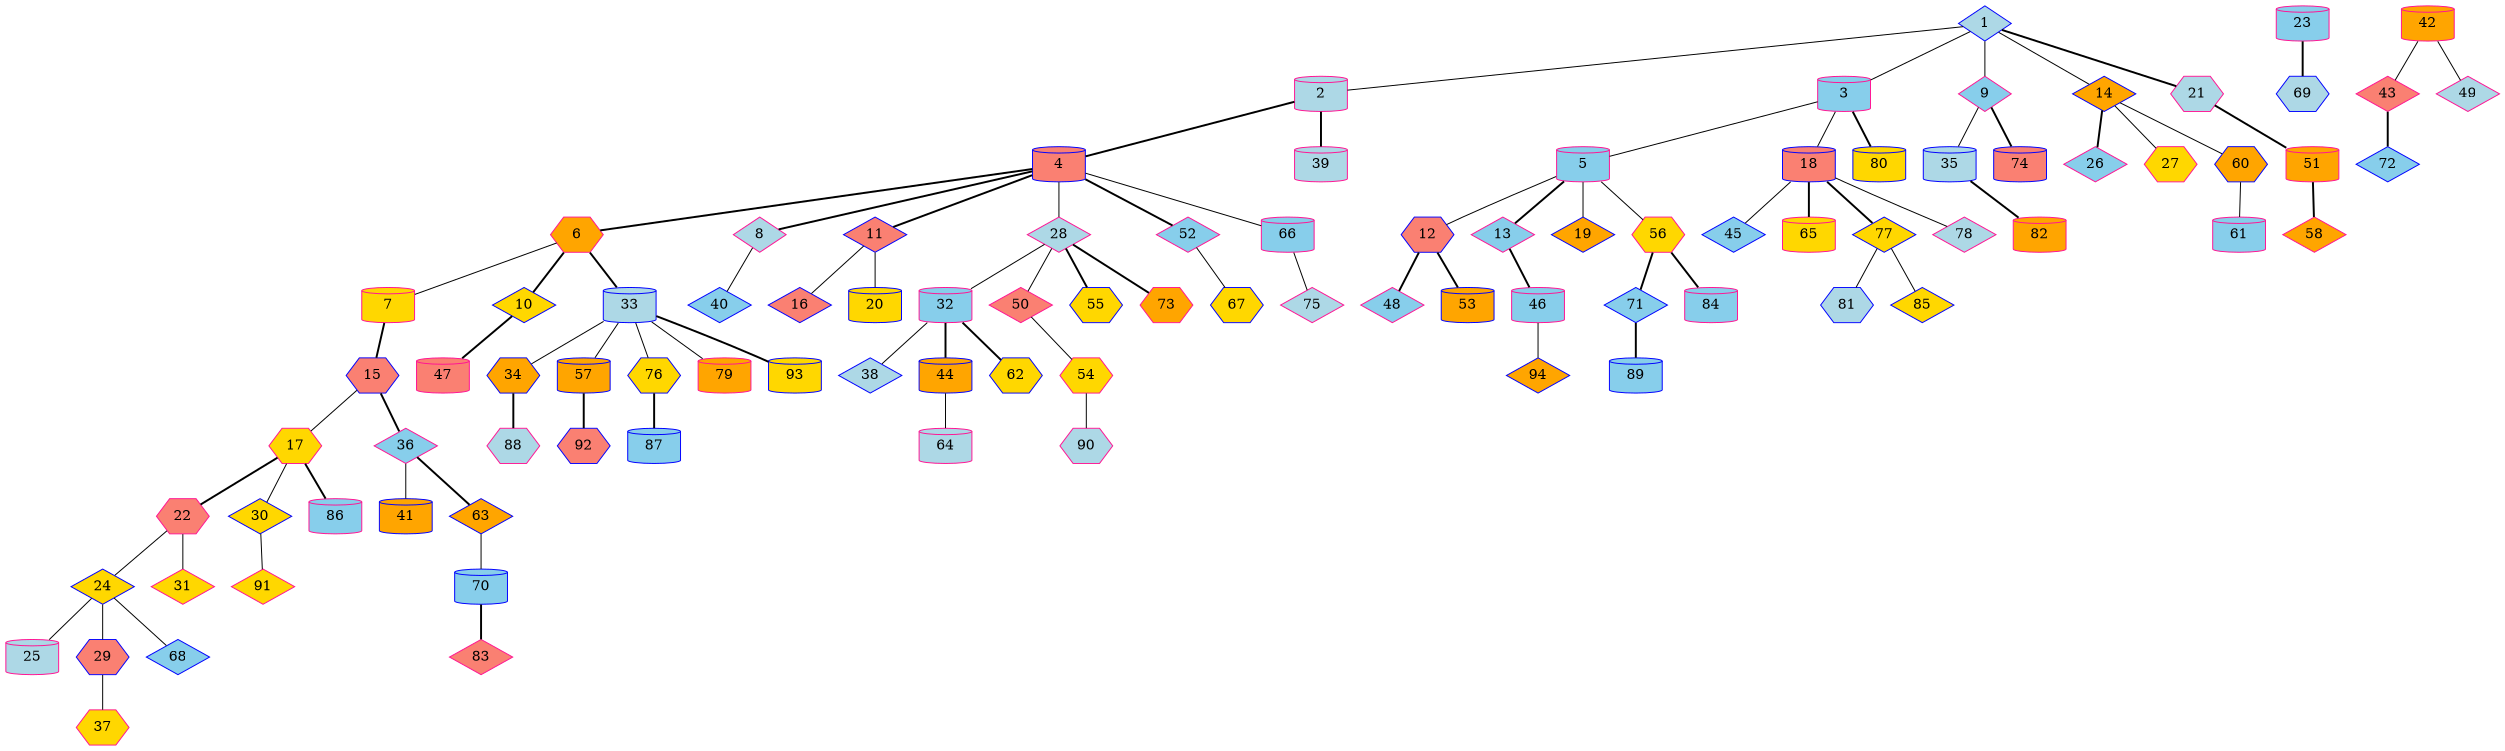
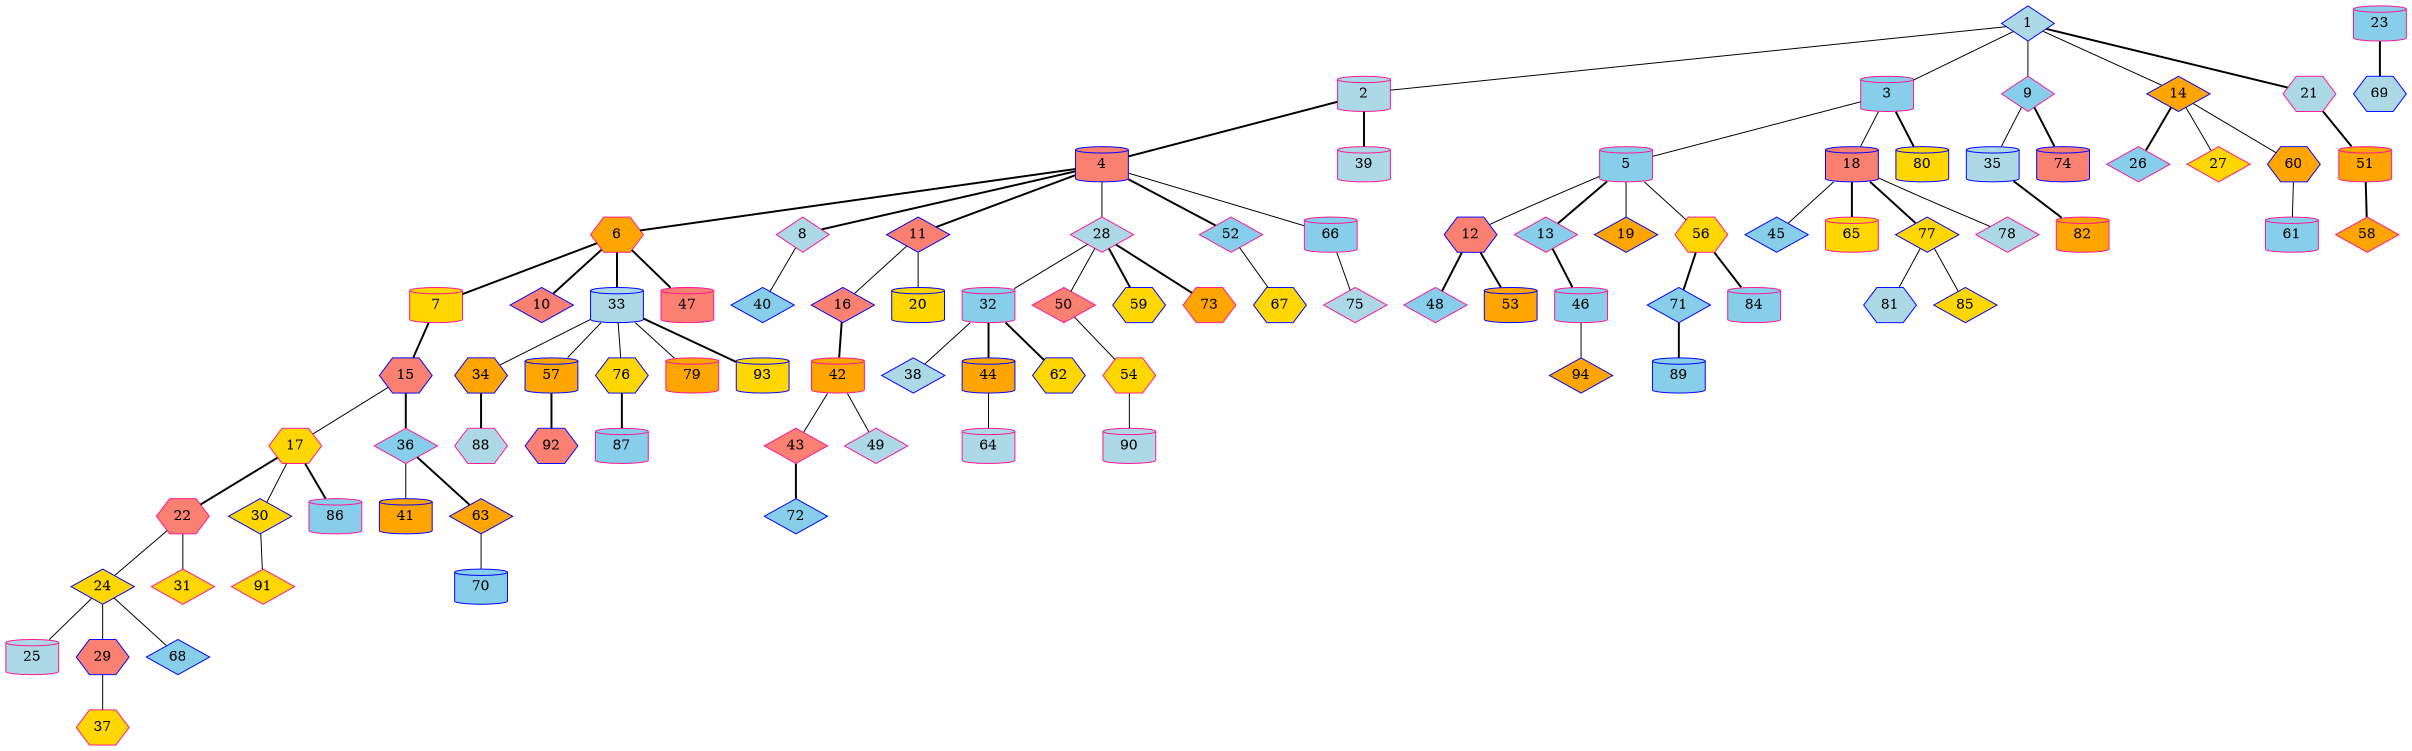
(2171, 164) -> (2219, 164)
(486, 269) -> (530, 269)
(524, 305) -> (542, 305)
(1096, 305) -> (1139, 305)
(487, 337) -> (651, 269)
none -> (840, 340)
(654, 446) -> (622, 446)
(1086, 446) -> (1129, 446)
(481, 657) -> none
